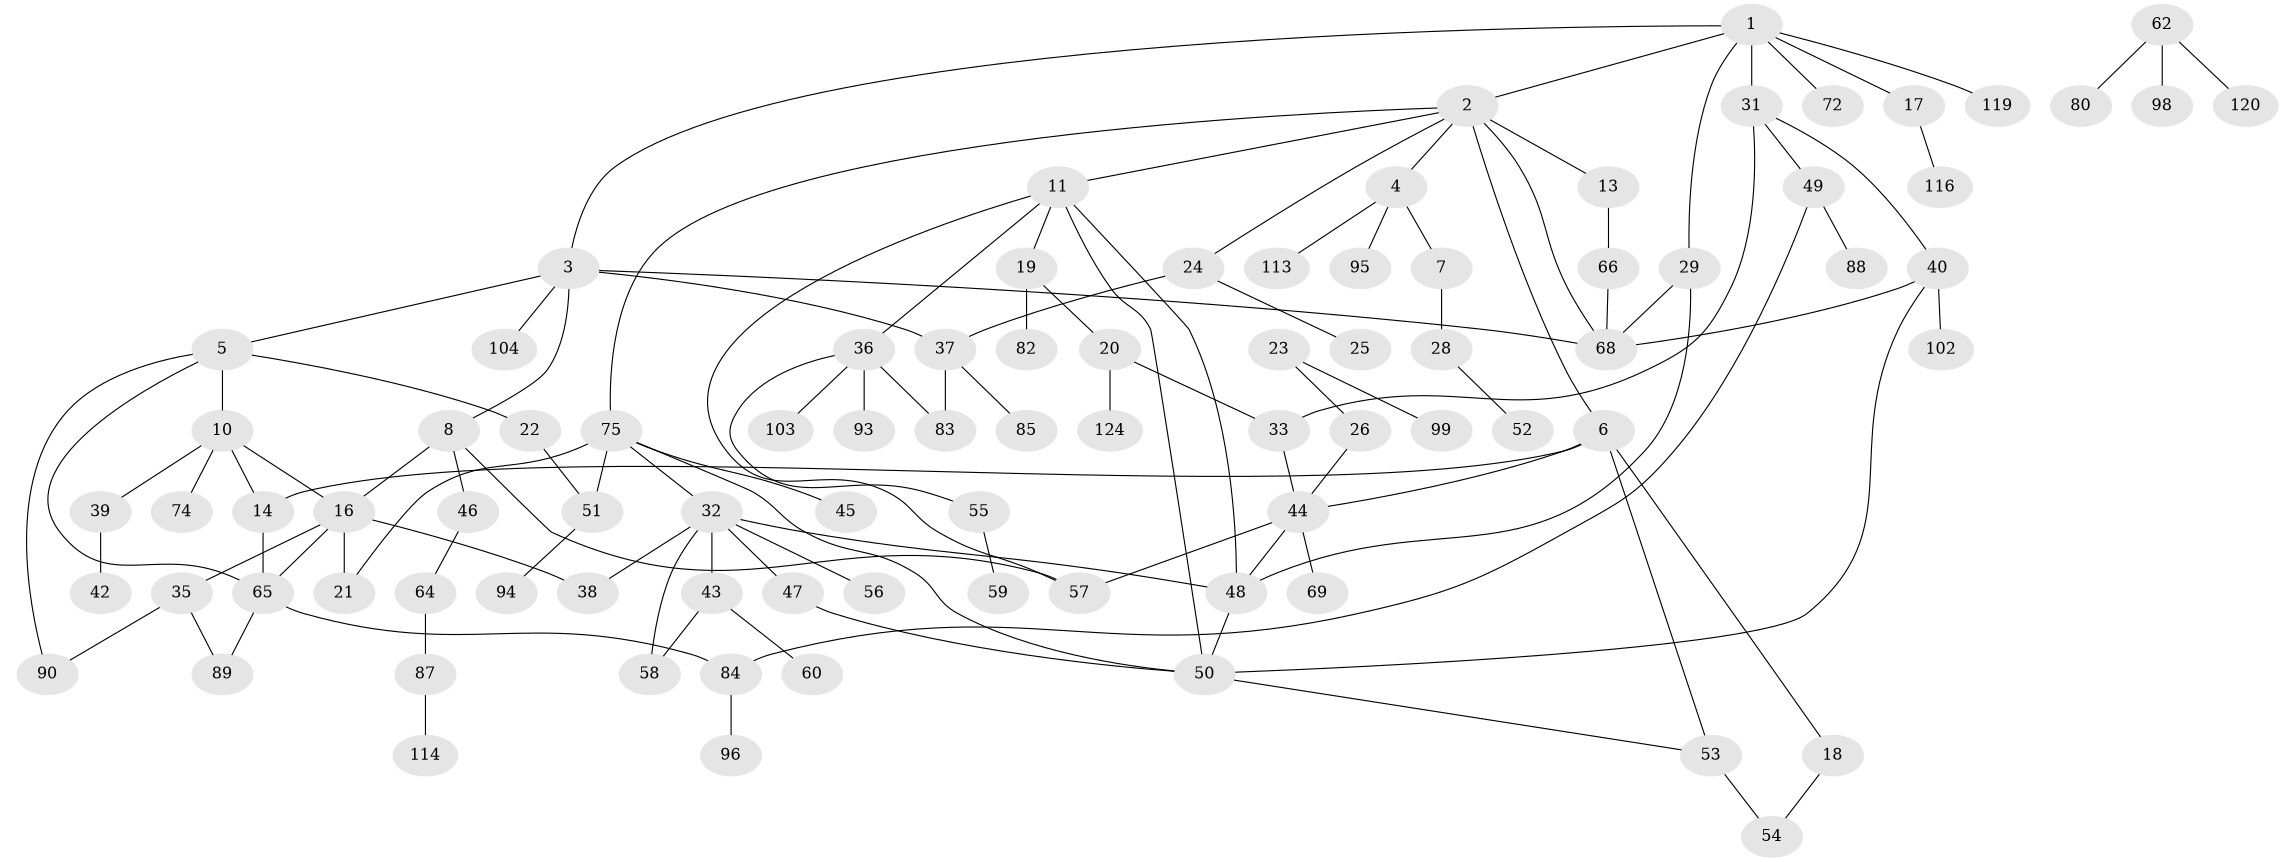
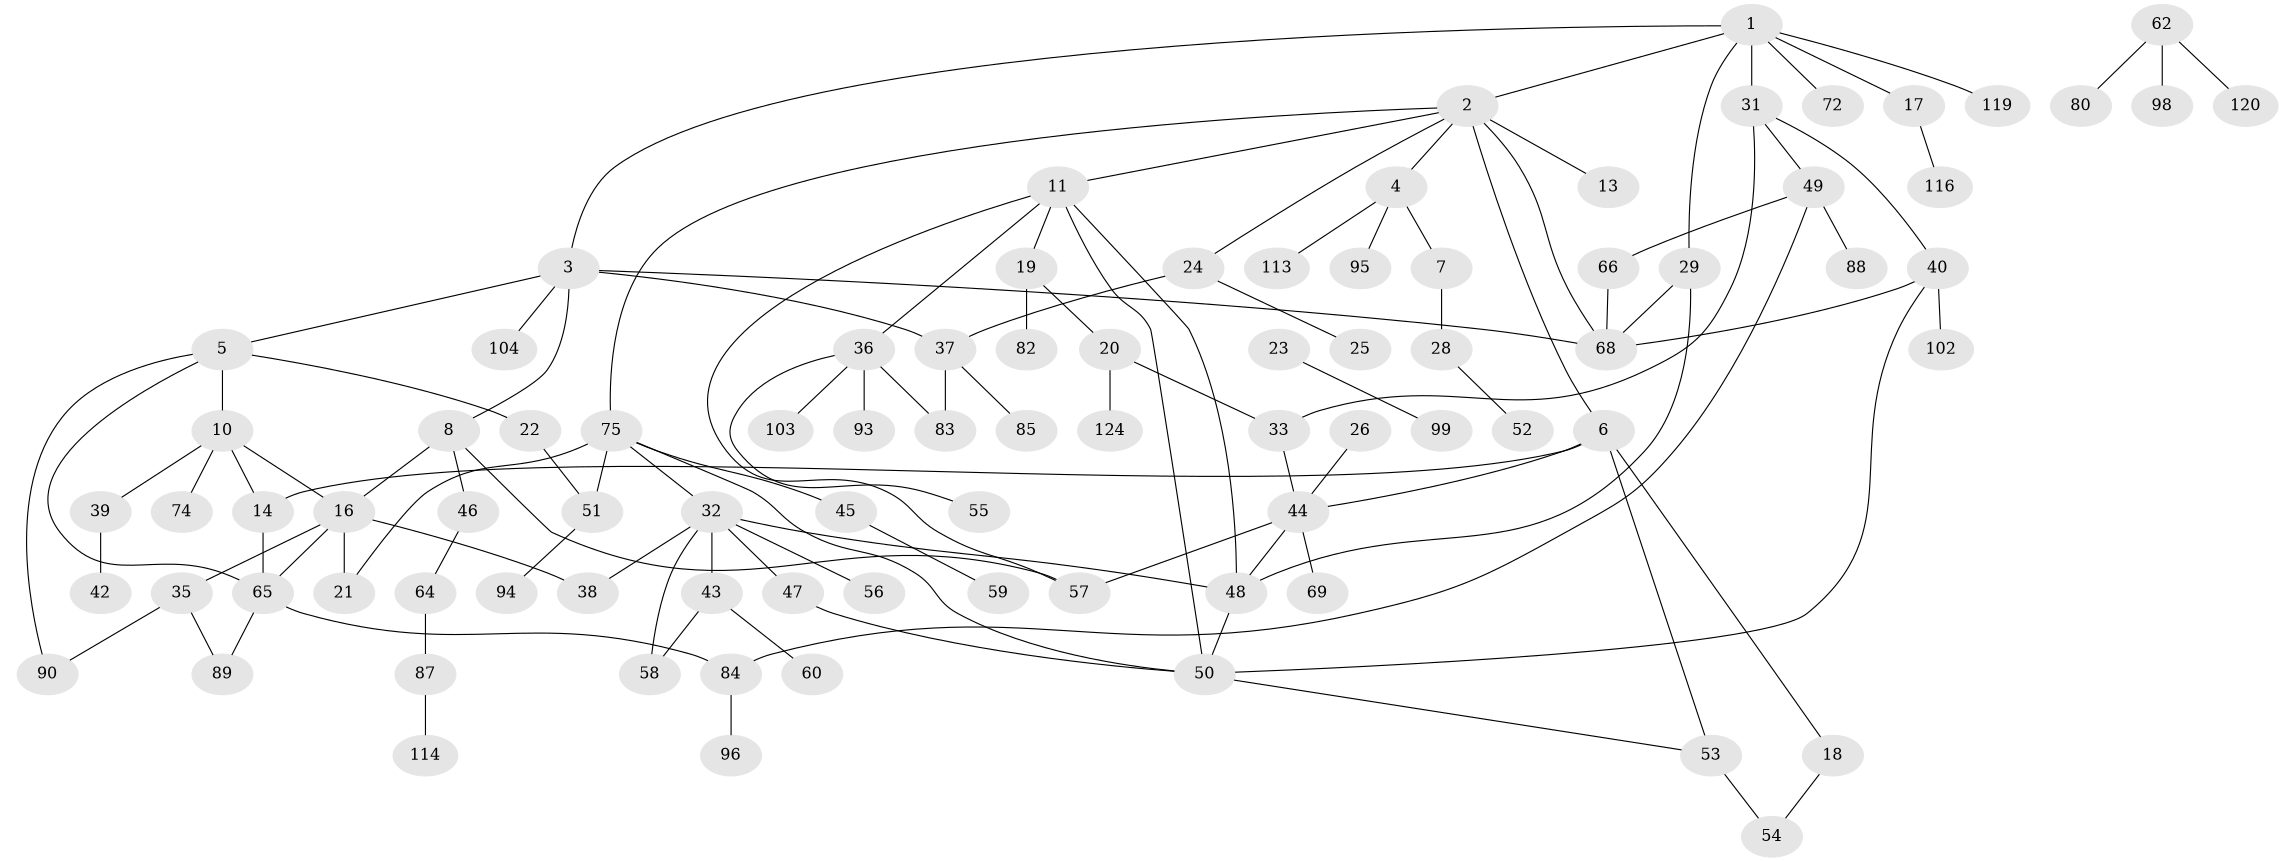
(1608, 228) -> (1709, 225)
(1320, 390) -> none
(987, 546) -> (946, 565)
